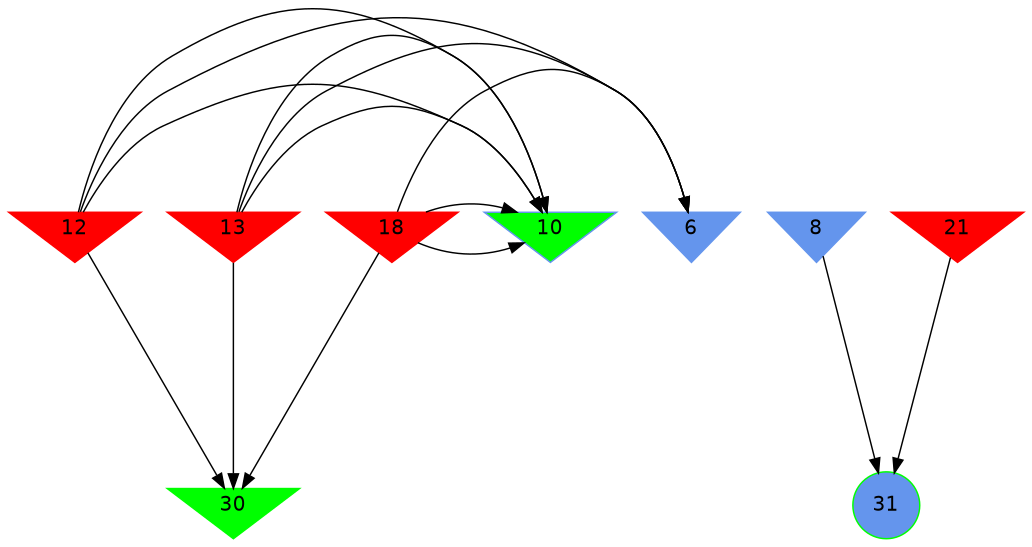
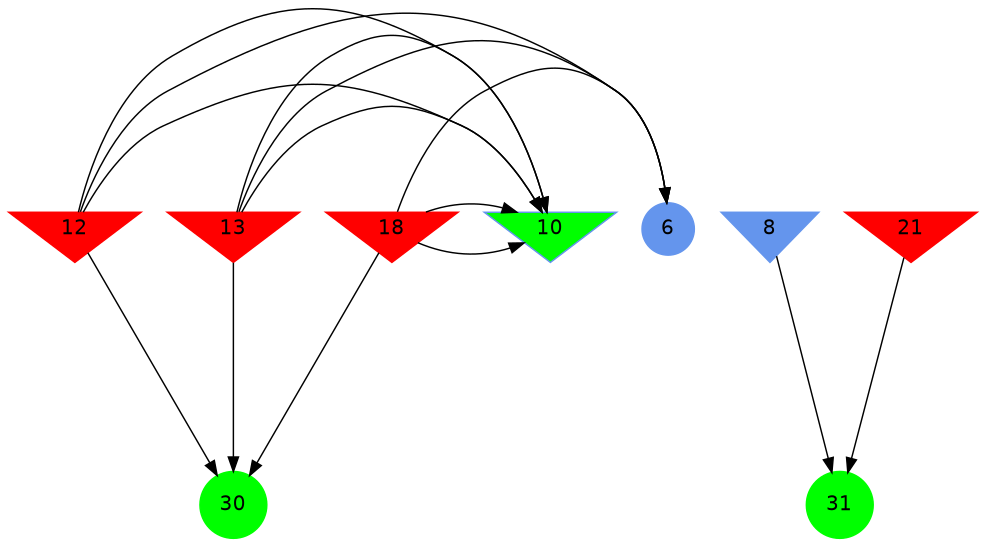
(691, 229) -> (668, 229)
(233, 505) -> (233, 505)
(886, 505) -> (840, 505)
